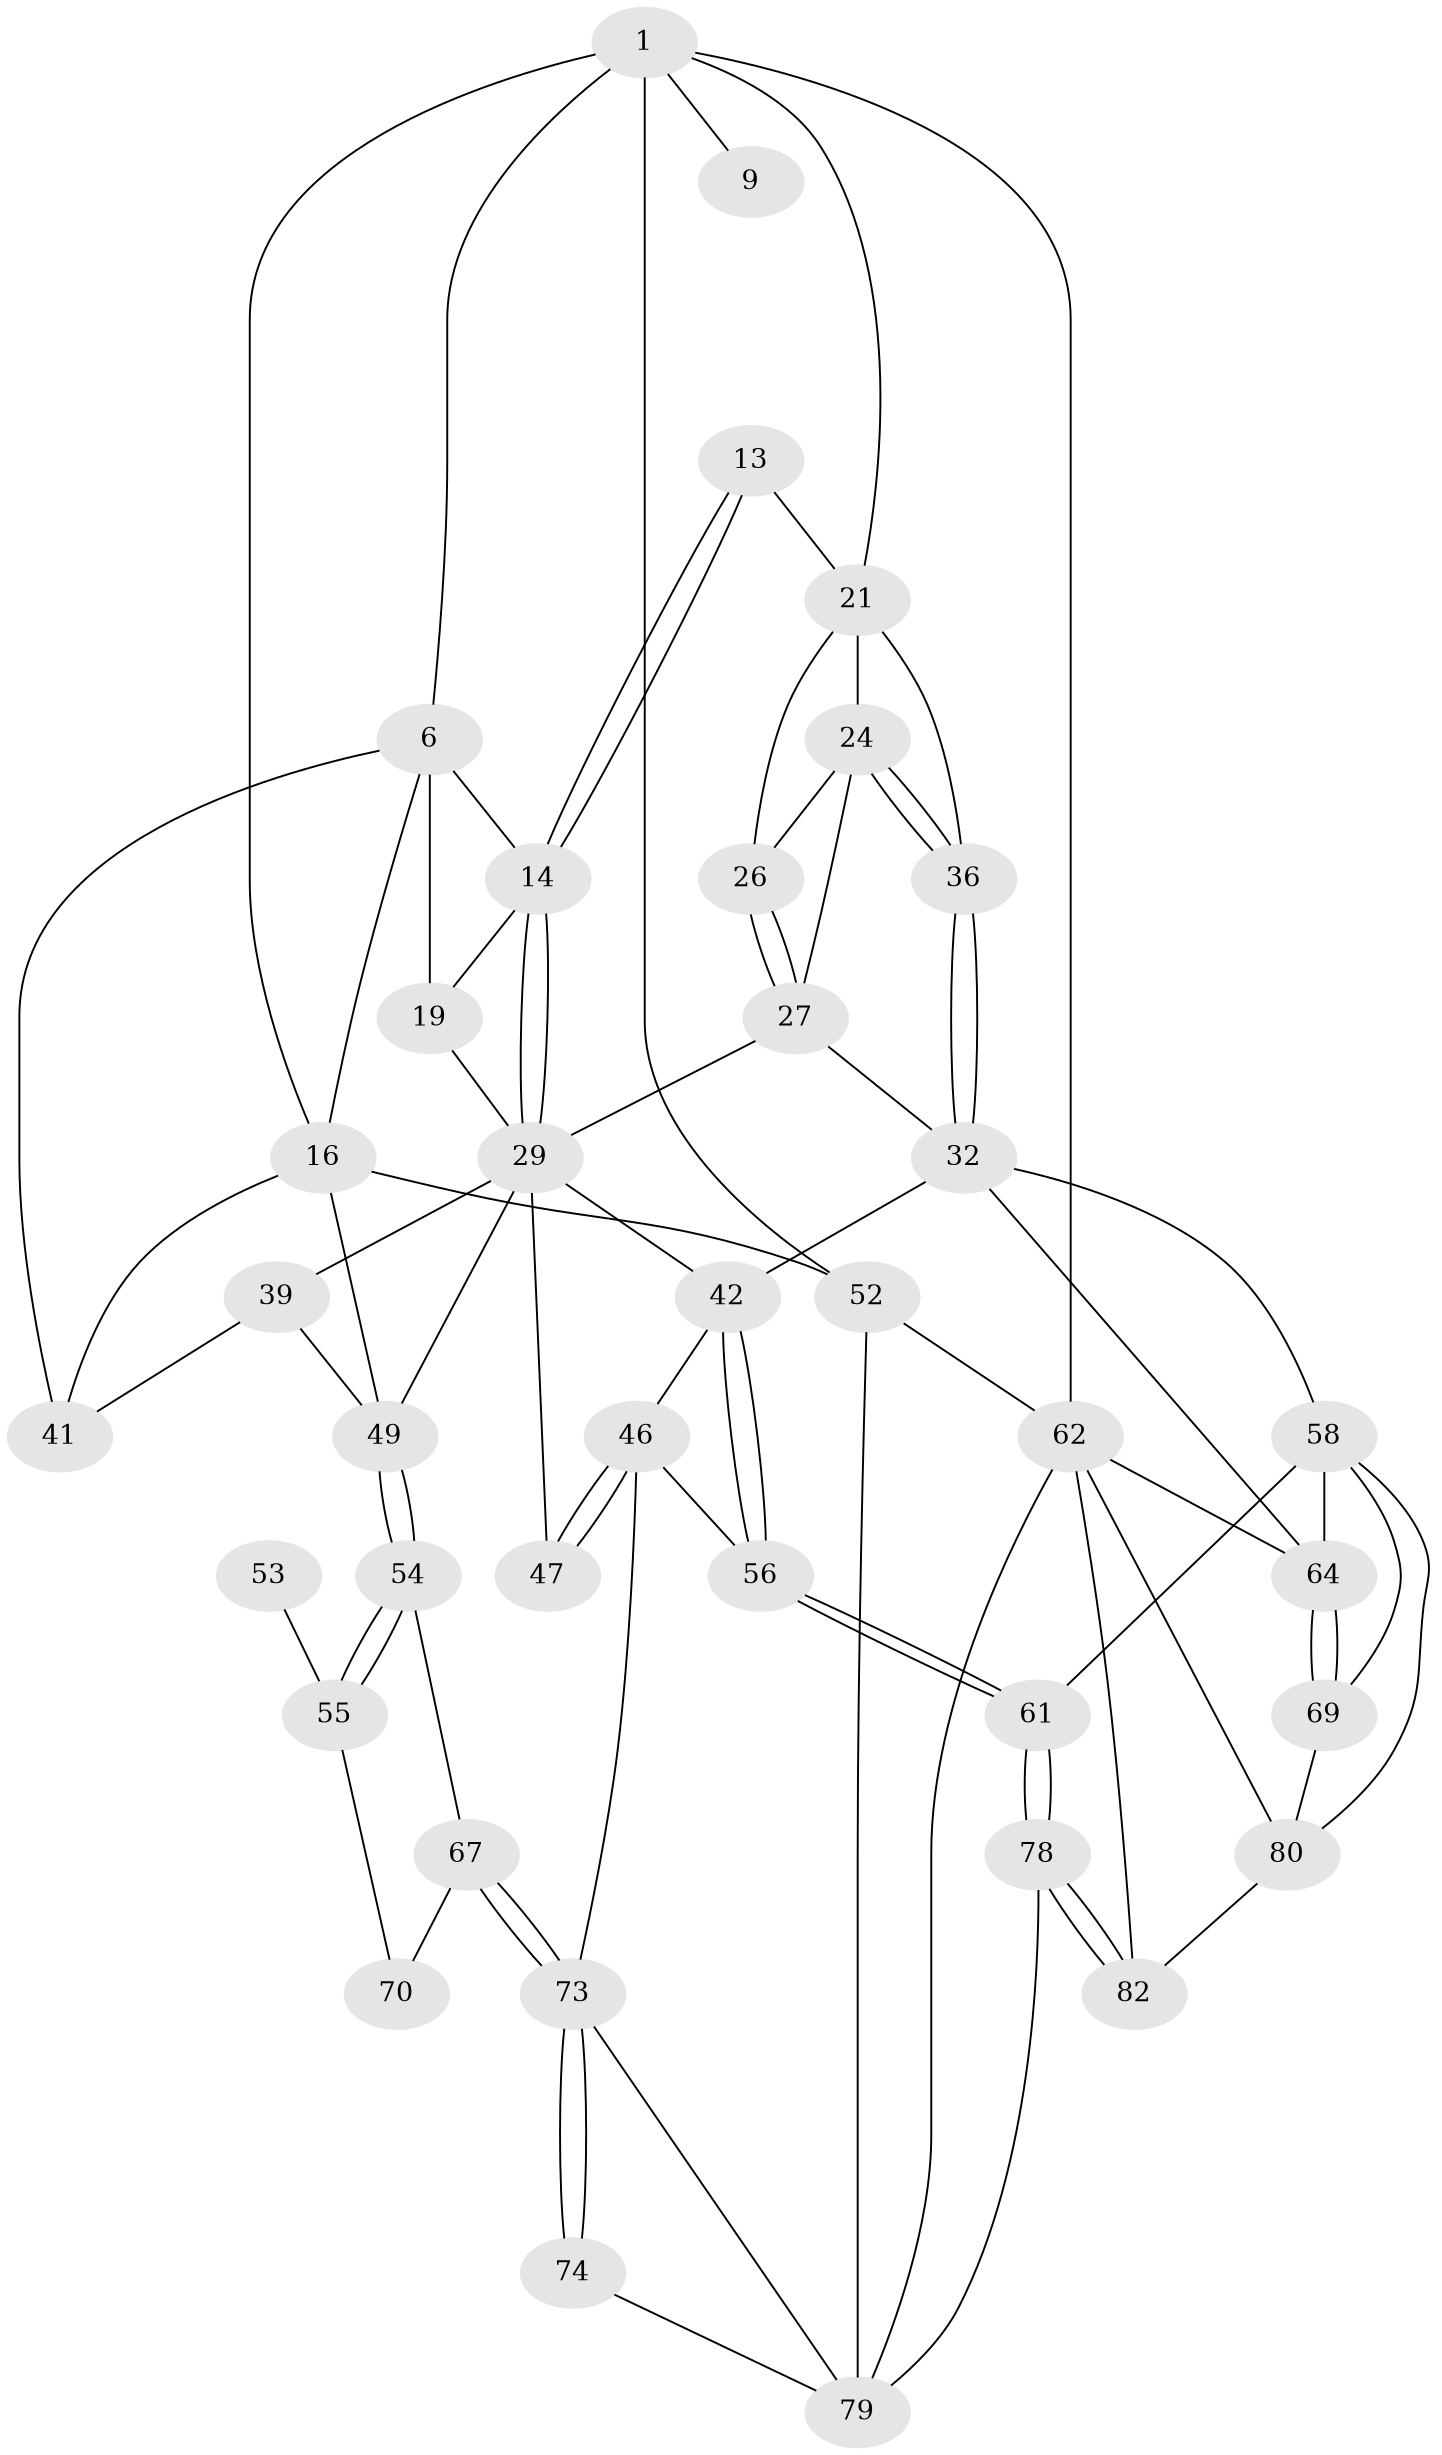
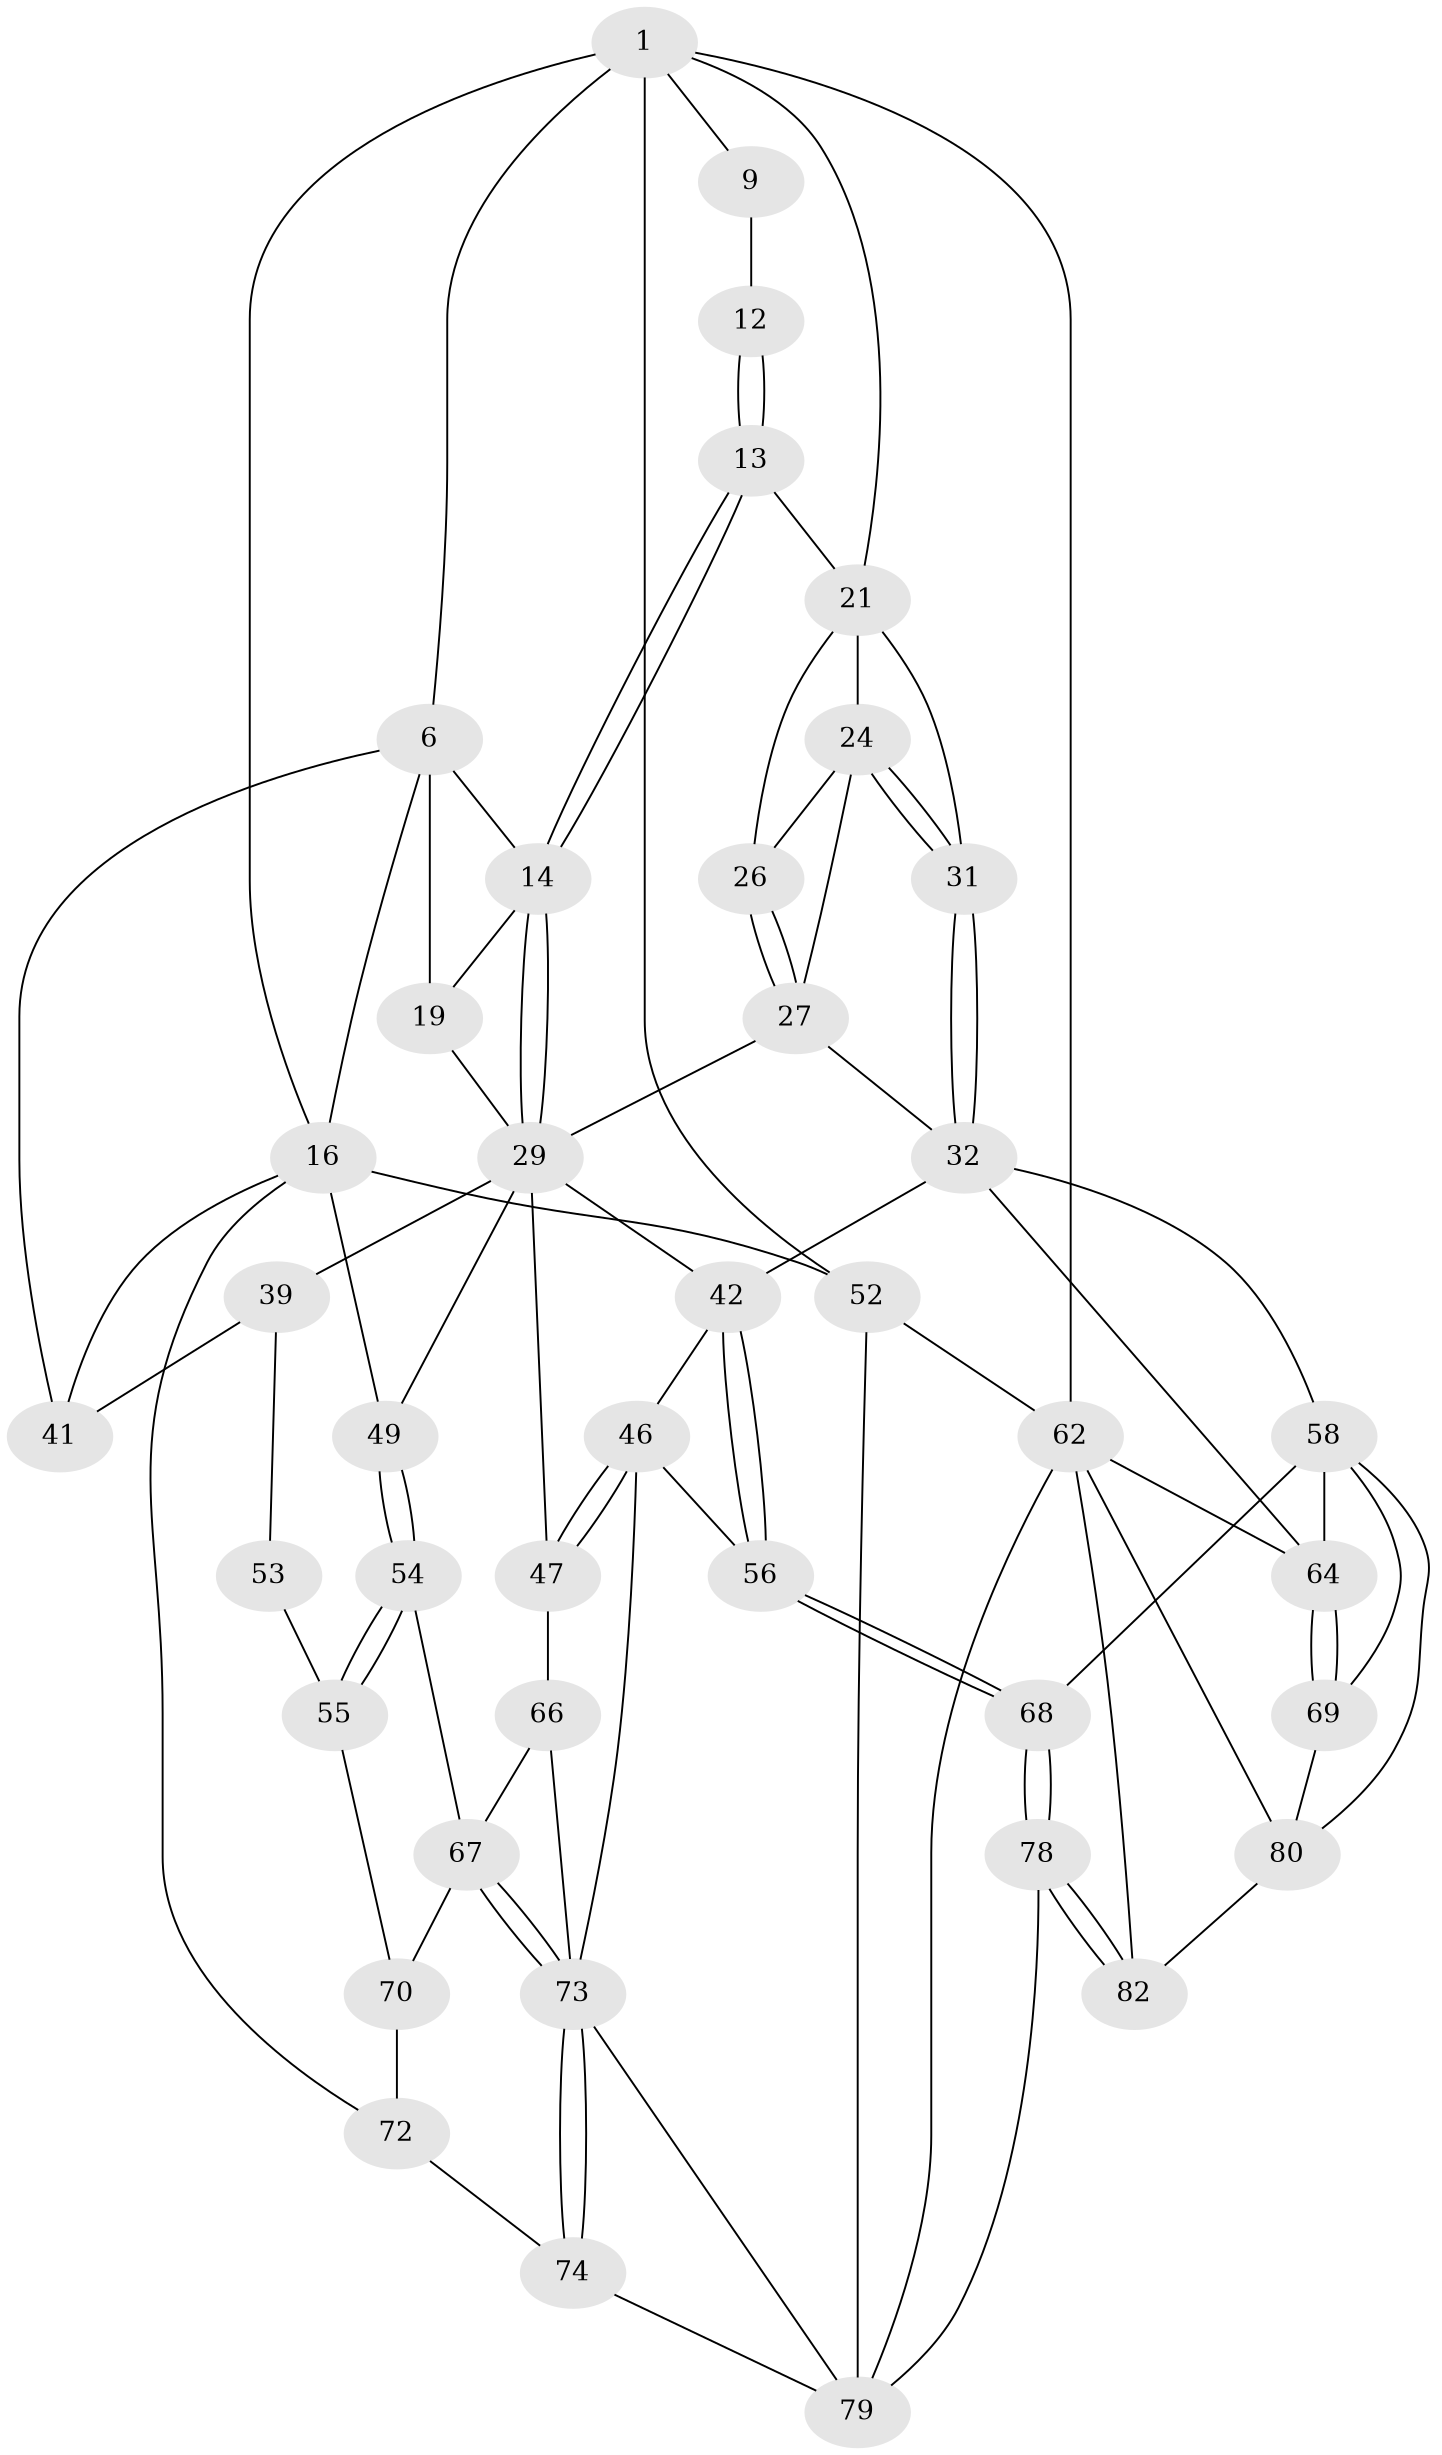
none -> (751, 321)
(964, 879) -> (964, 879)
(331, 1367) -> (273, 1437)
none -> (548, 1715)
(1038, 1715) -> (1038, 1715)
none -> (397, 2134)
